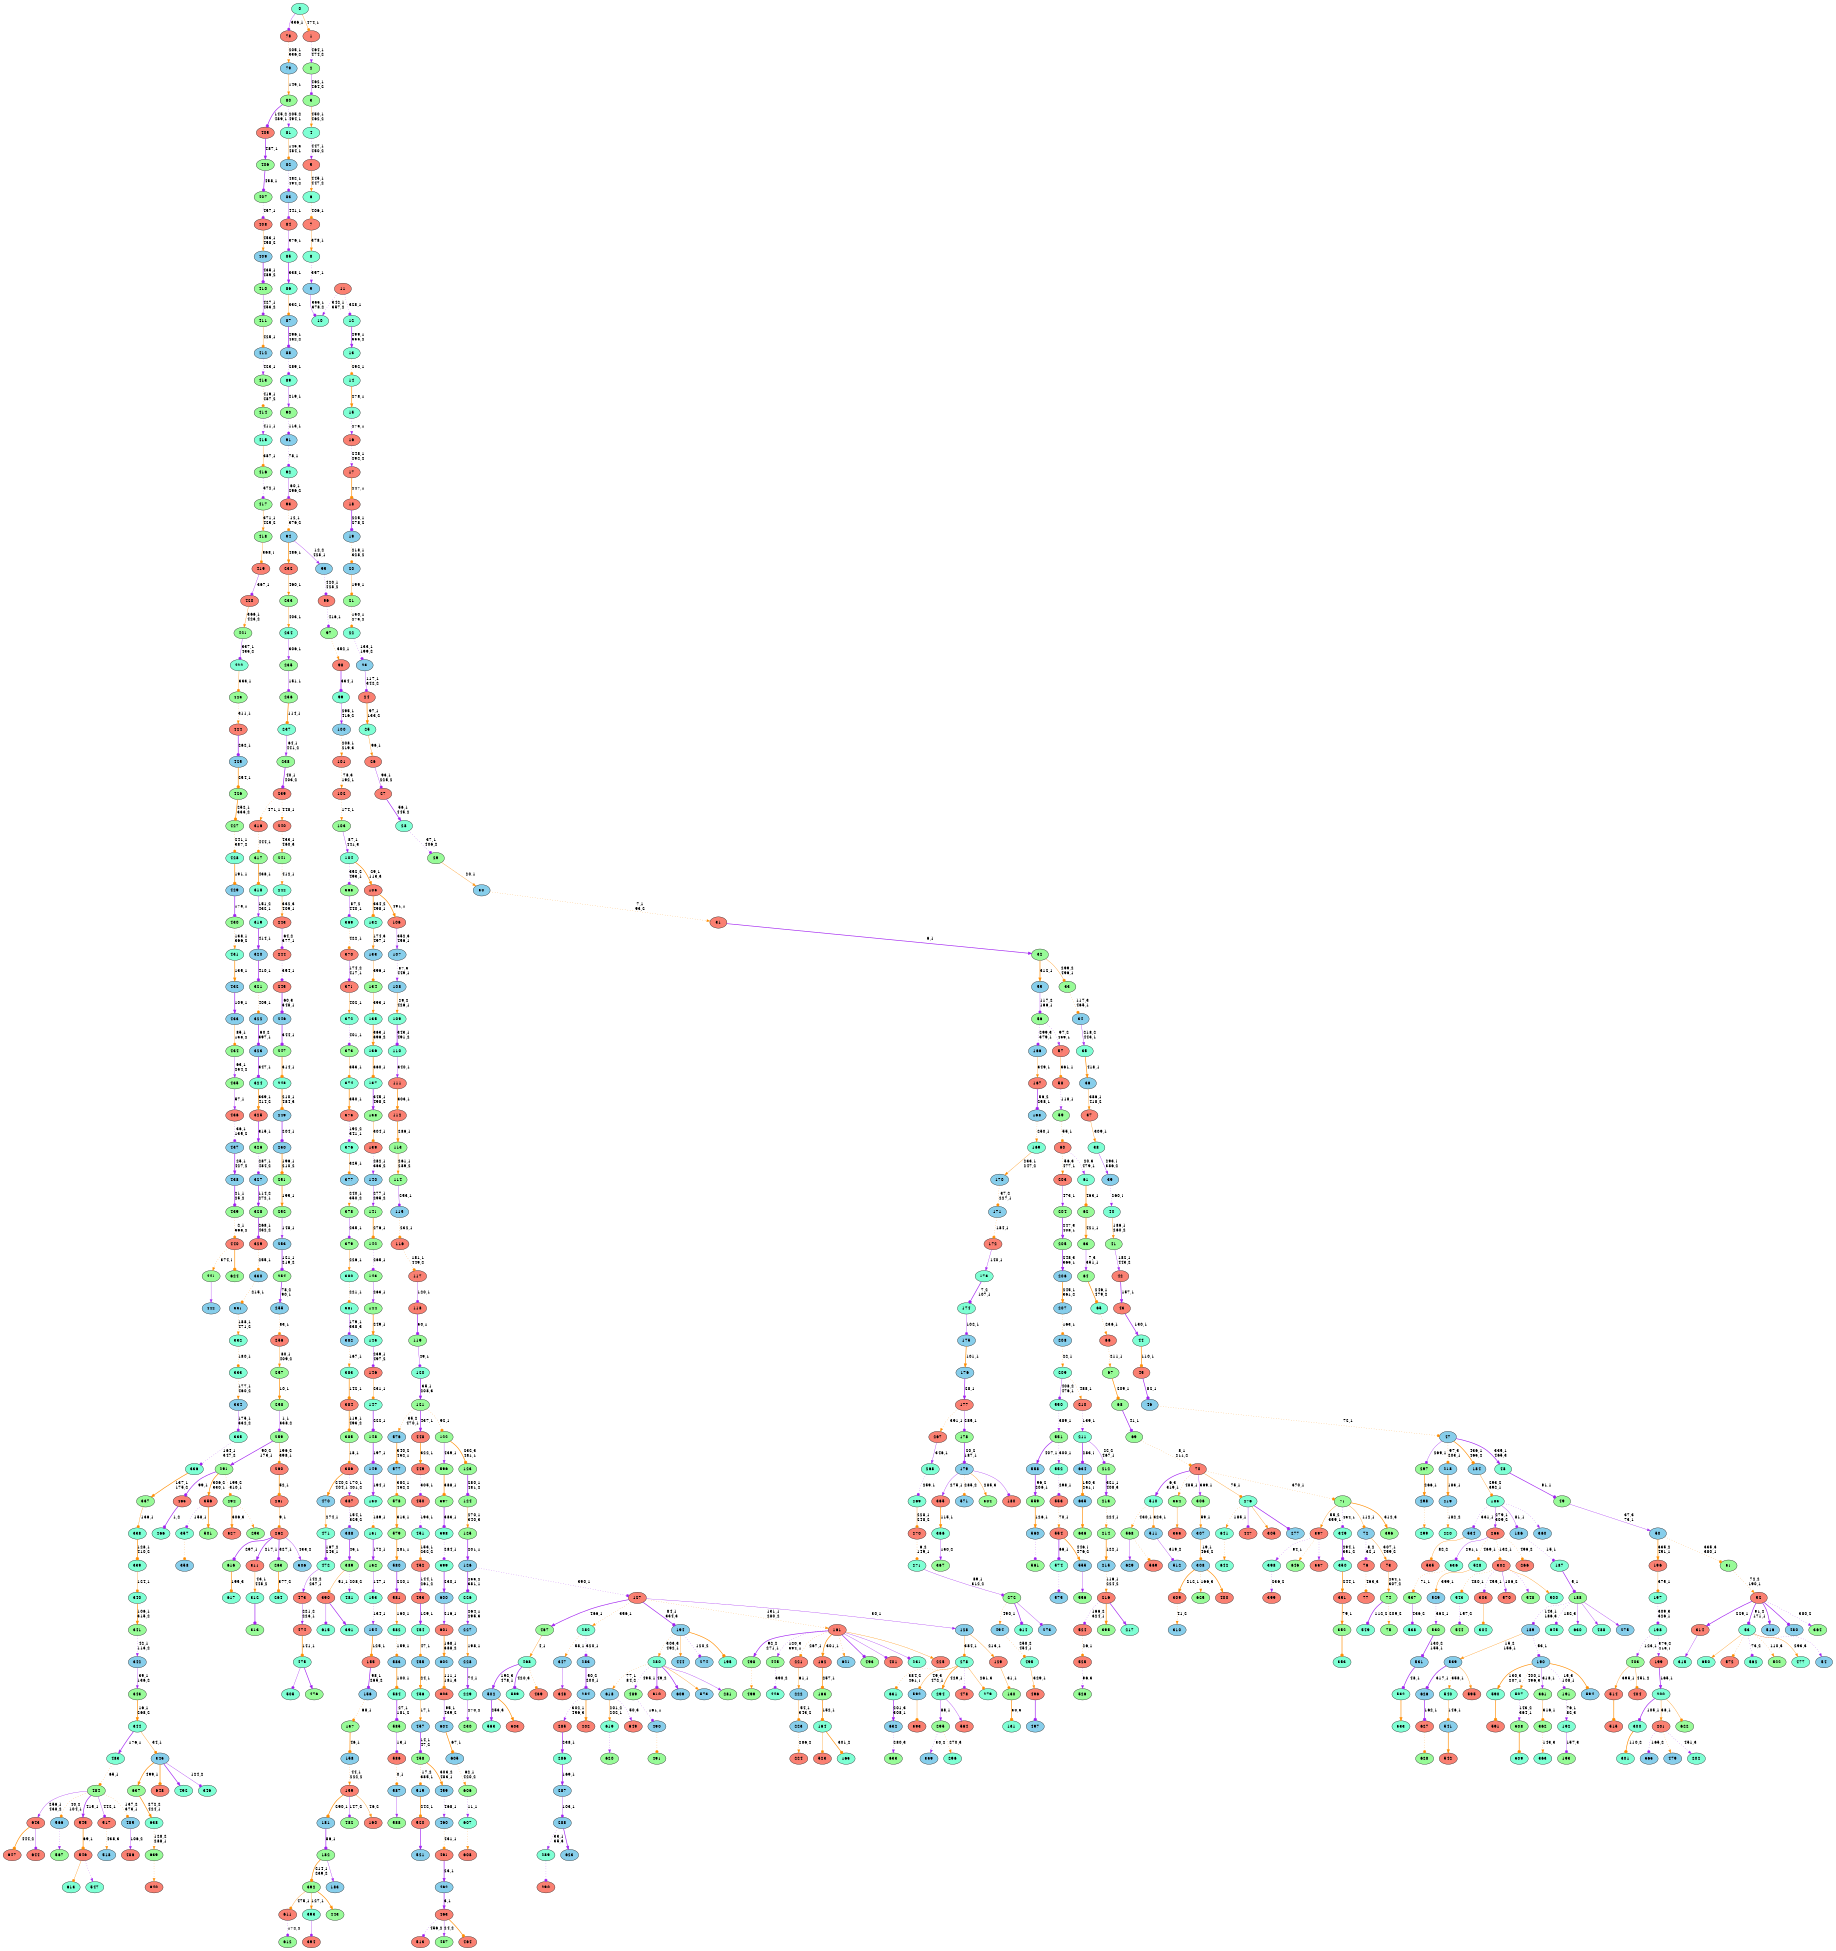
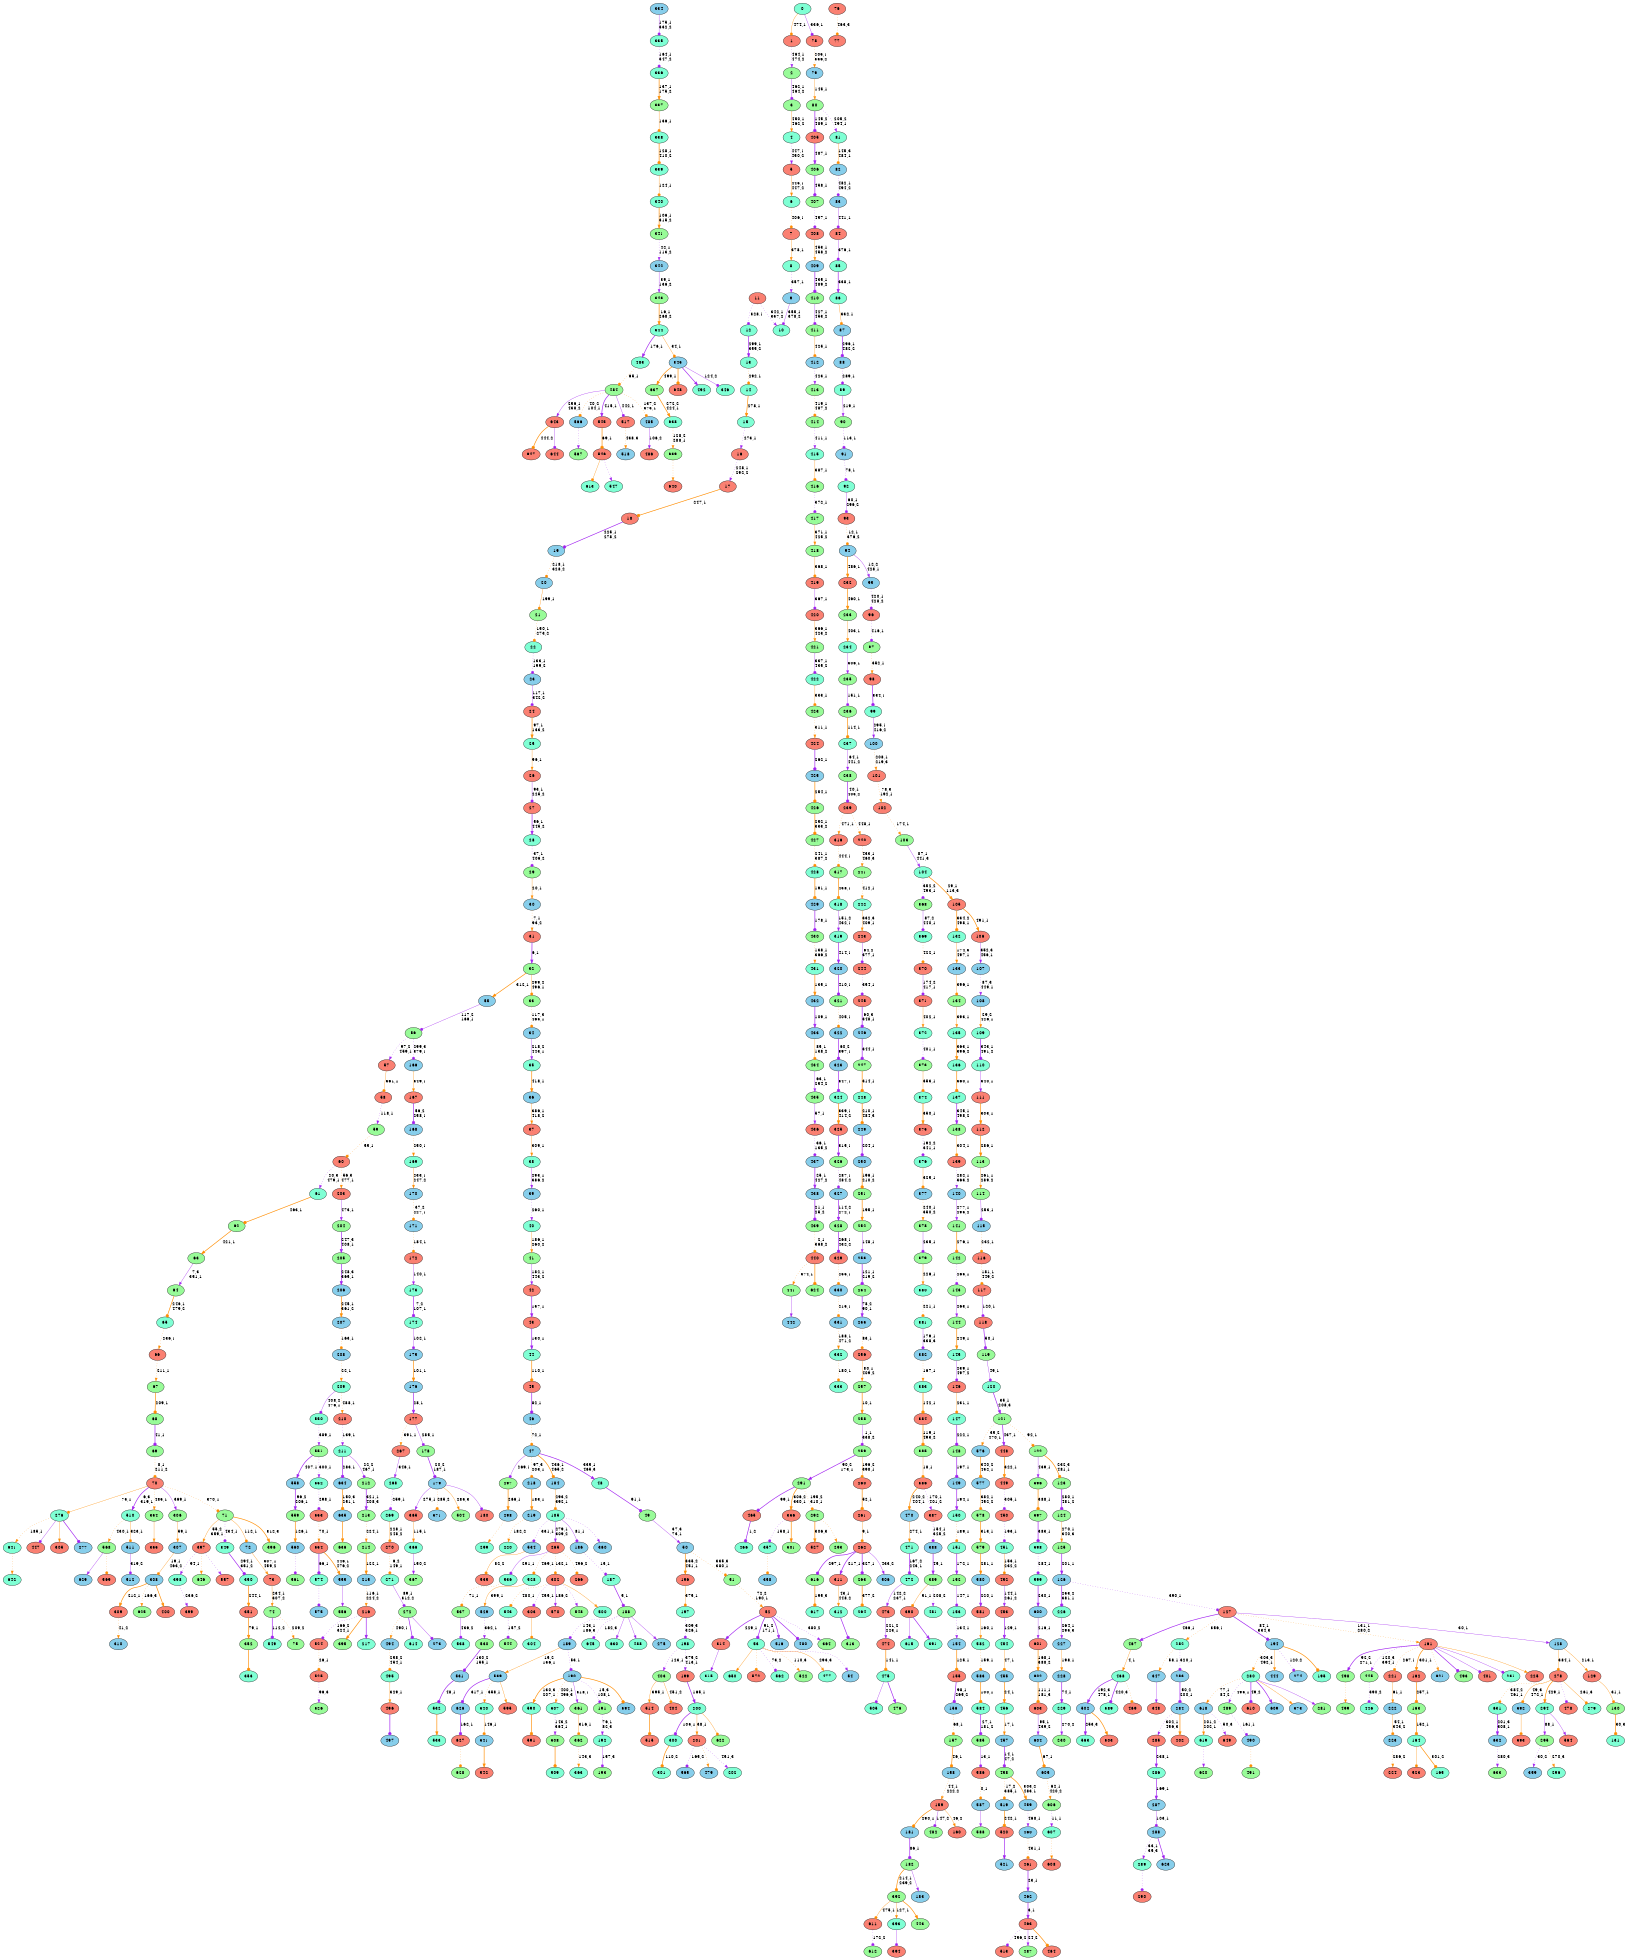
(289, 583) -> (848, 597)
(238, 1387) -> none
(941, 1516) -> (414, 1530)
(1366, 1548) -> none
(964, 1662) -> (1558, 1676)
